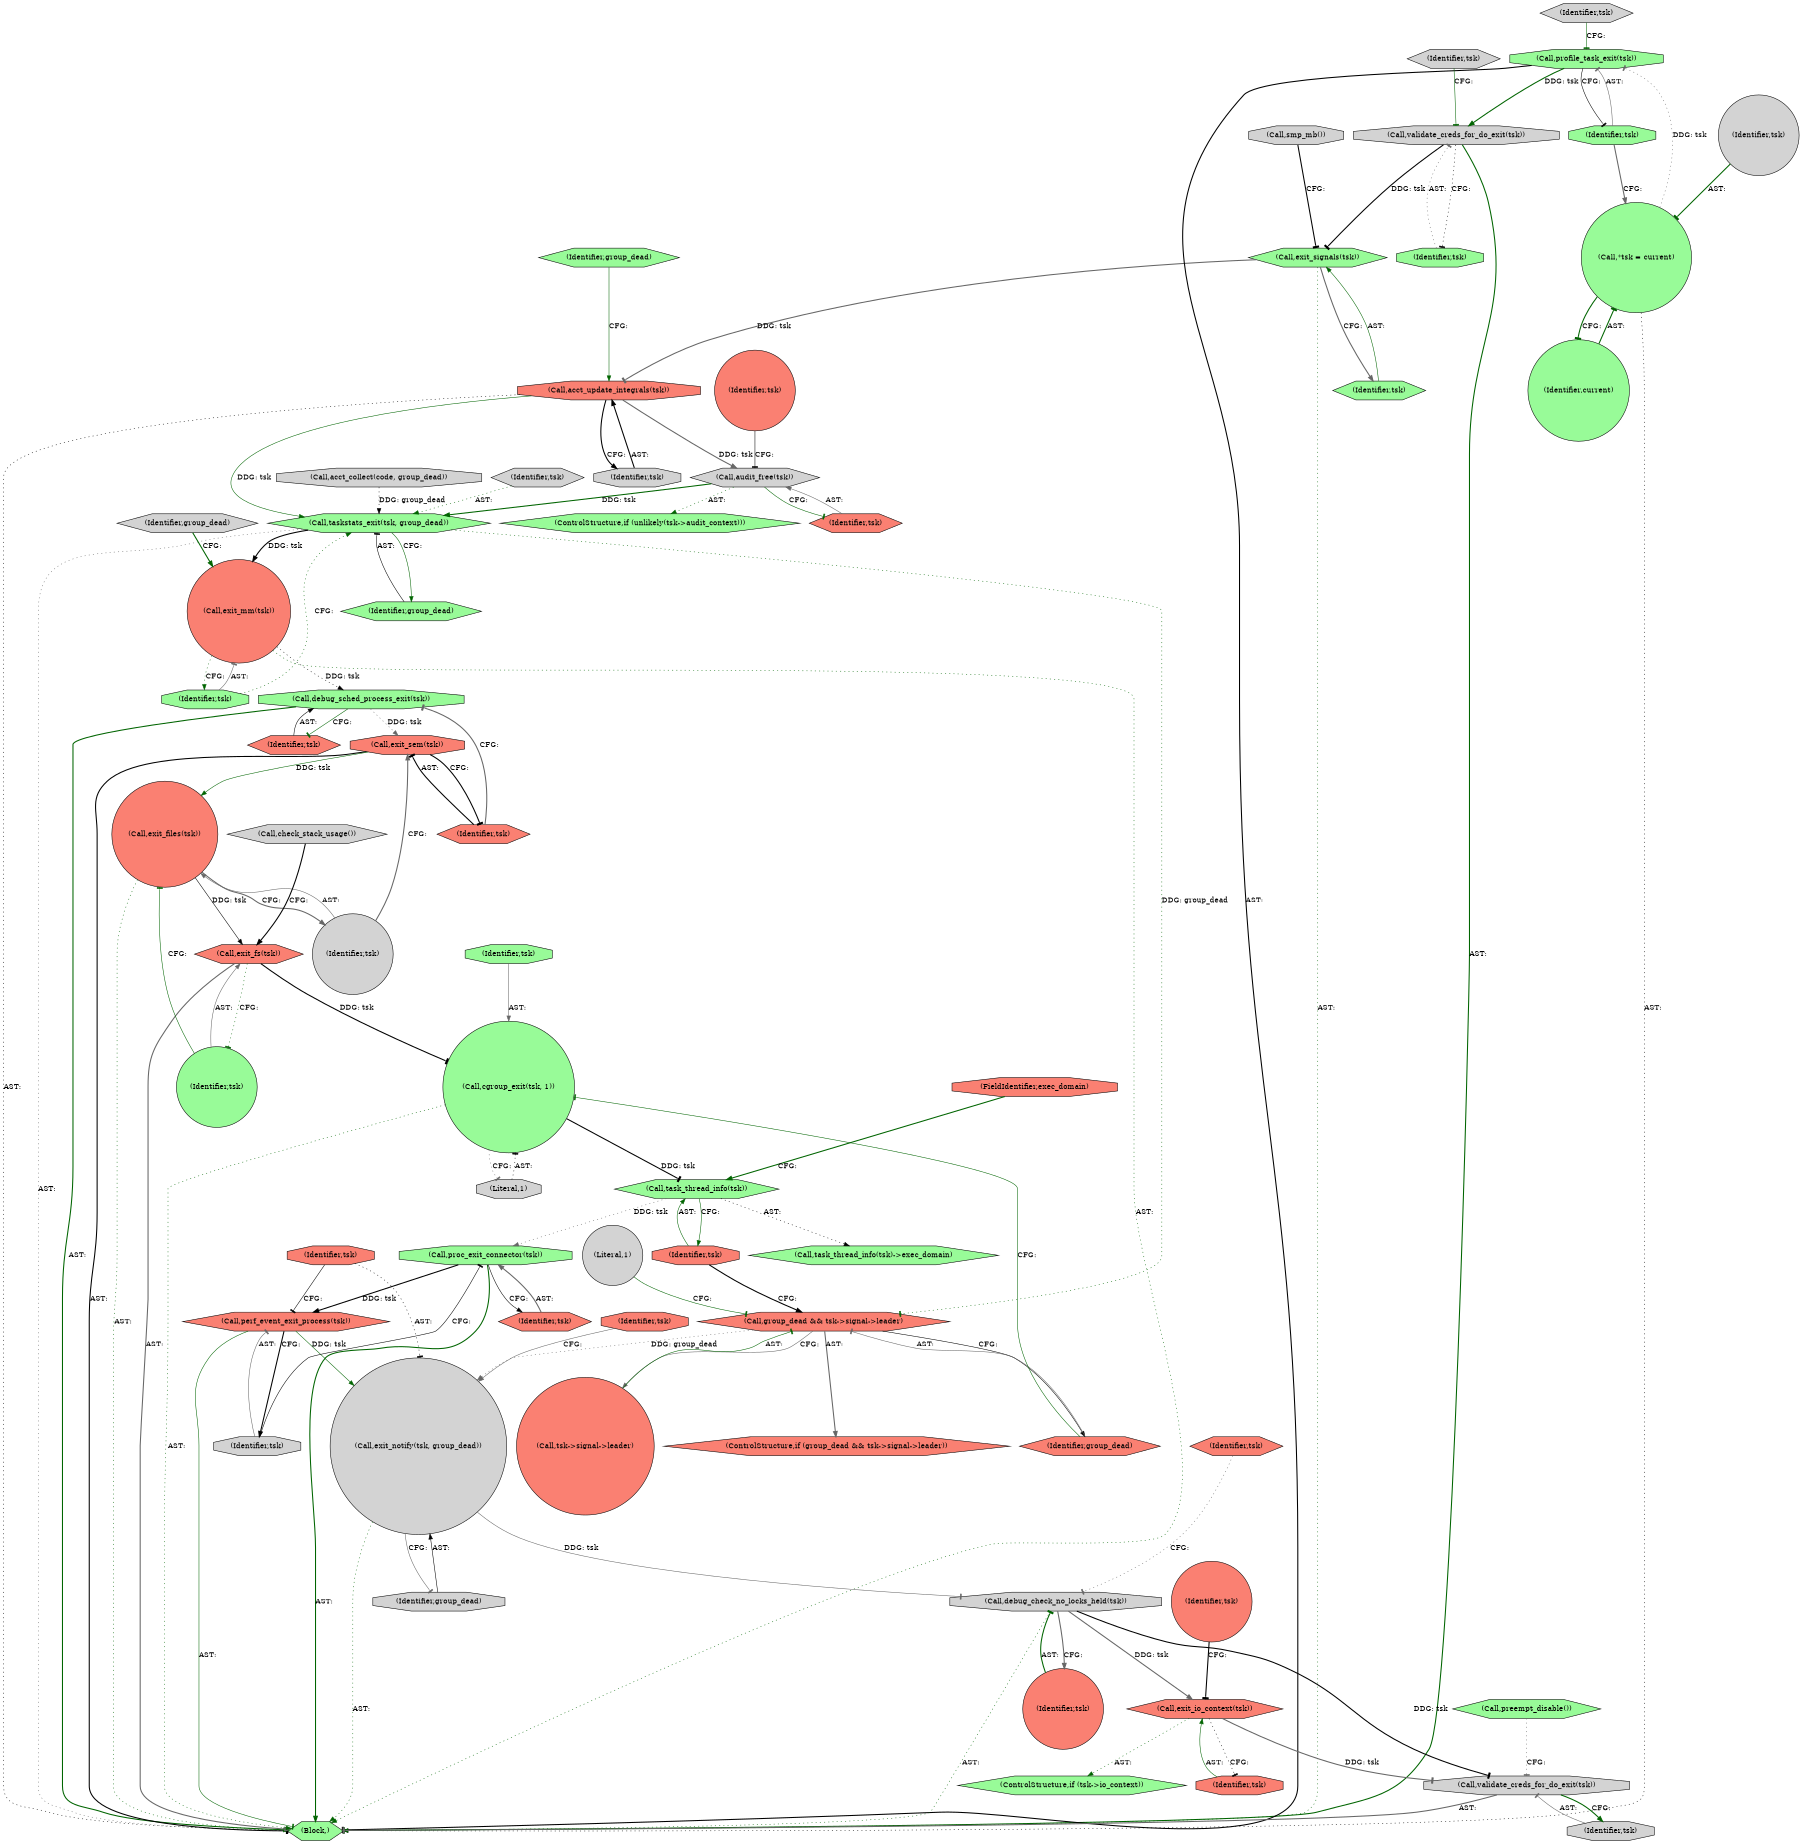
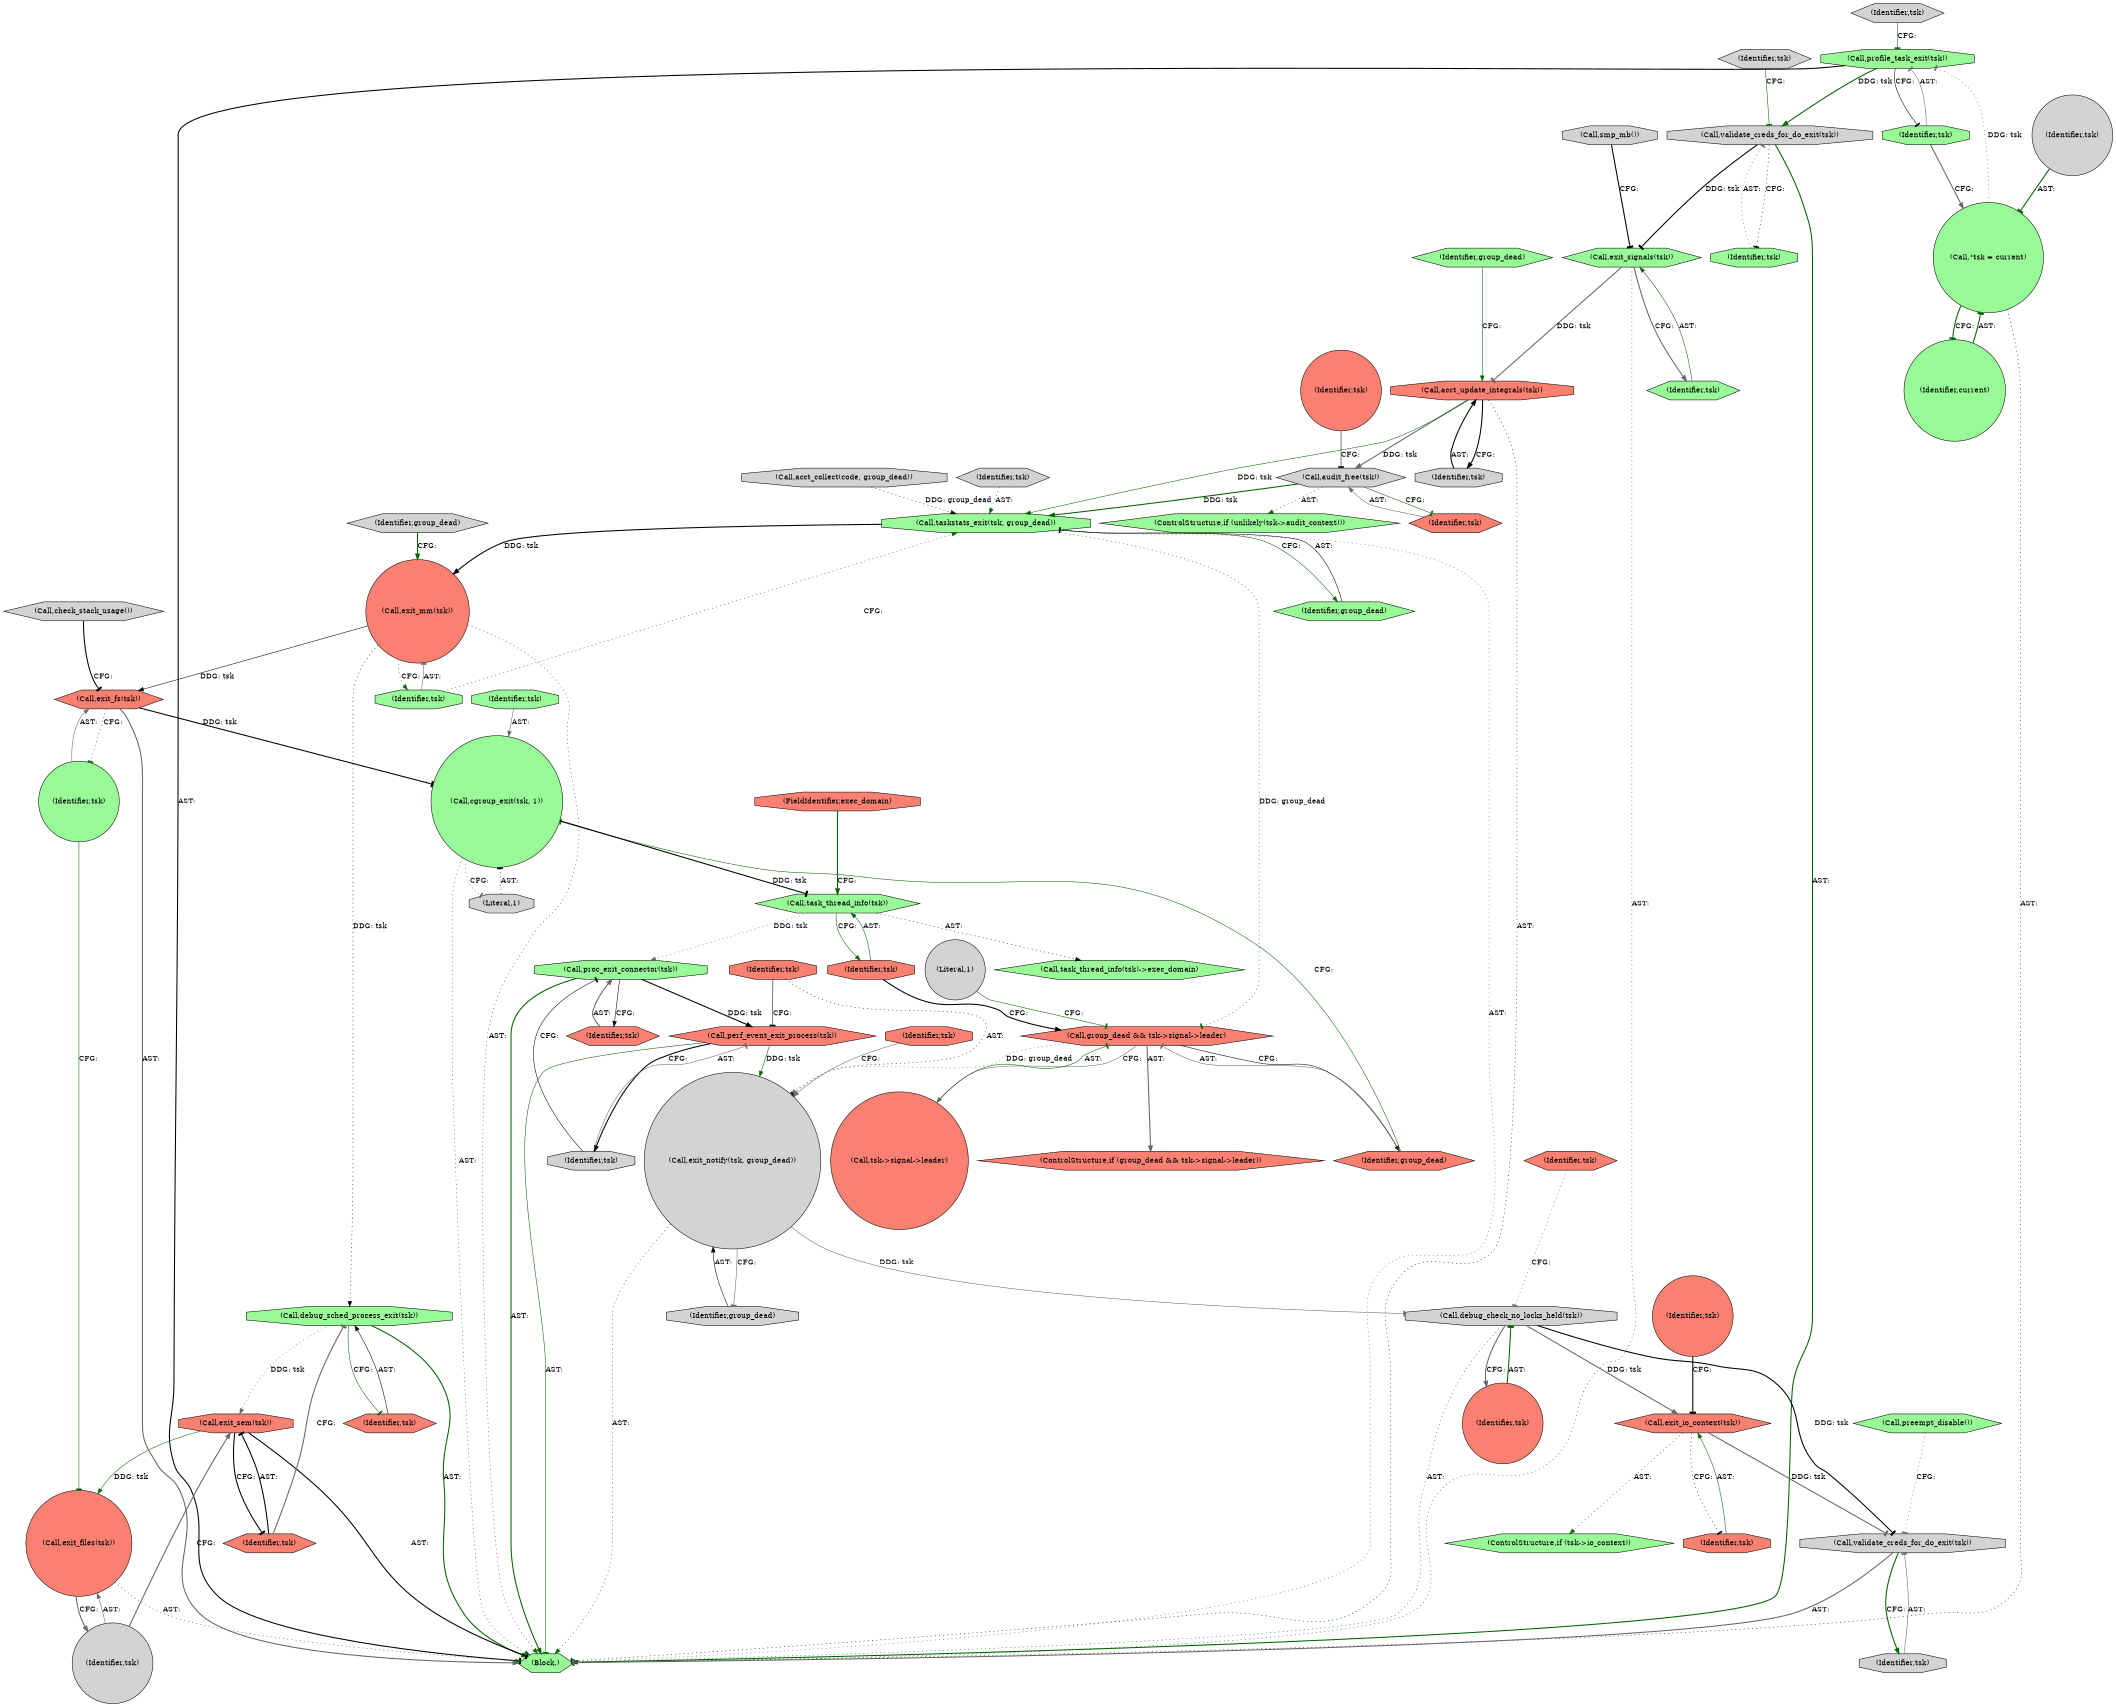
(379, 523) -> (986, 523)
(290, 895) -> (86, 655)
(217, 909) -> (255, 658)
